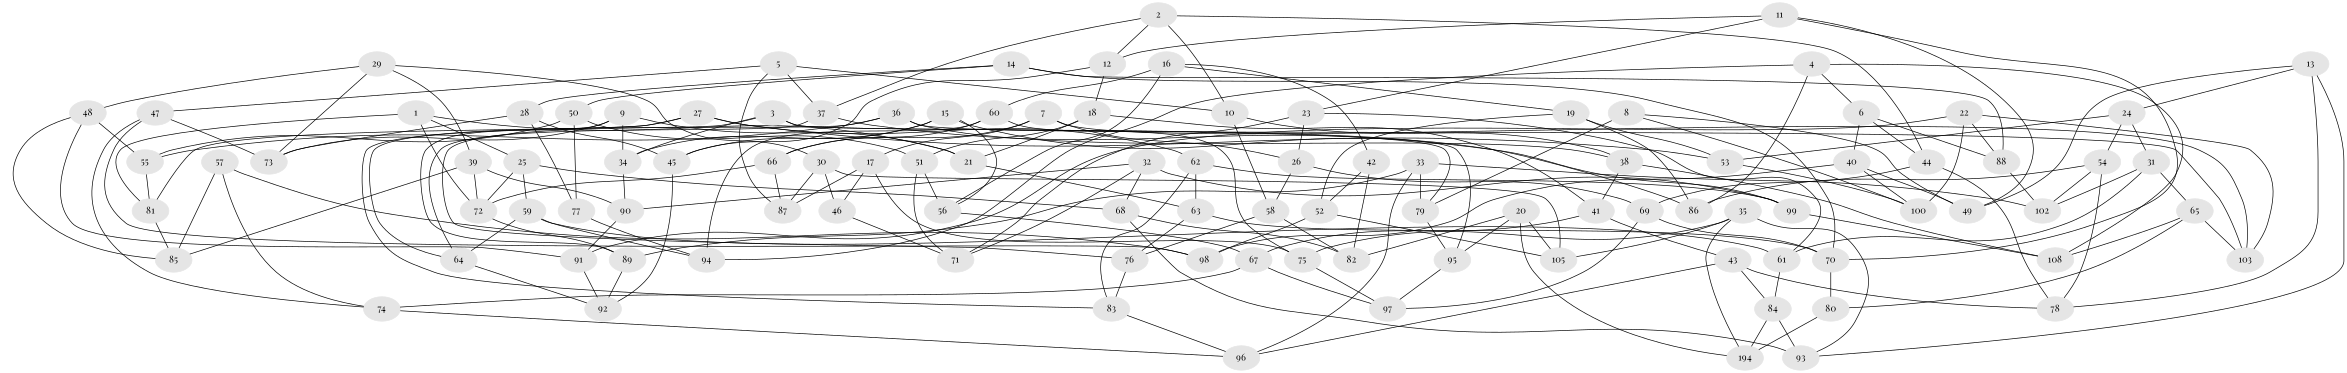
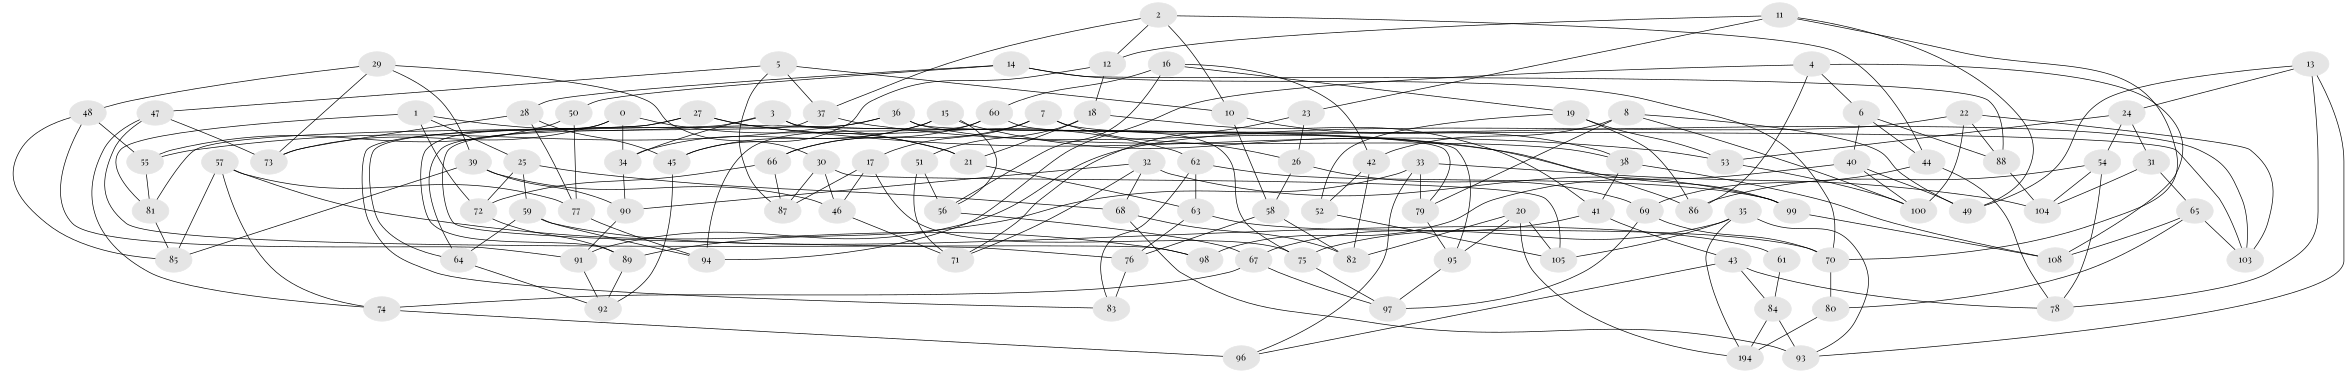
(623, 113) -> (623, 113)
none -> (1498, 136)
(747, 137) -> none
(1608, 140) -> none
none -> (382, 187)
(476, 187) -> (654, 188)
(2042, 211) -> (2042, 211)
(1262, 235) -> none
(1986, 240) -> none
(1176, 333) -> none
